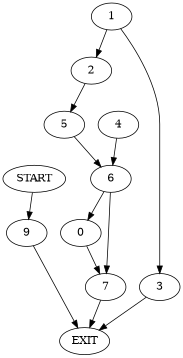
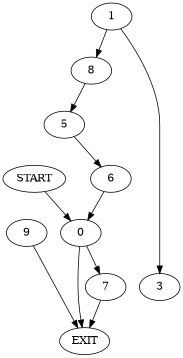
(91, 71) -> (91, 71)
(118, 125) -> none
(31, 202) -> (55, 203)
(109, 229) -> none
(126, 311) -> (78, 283)
